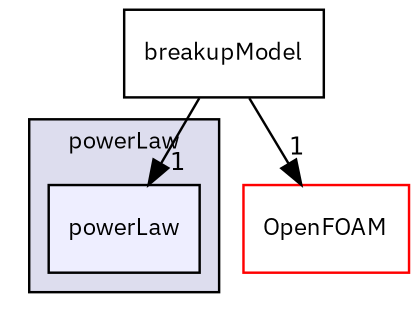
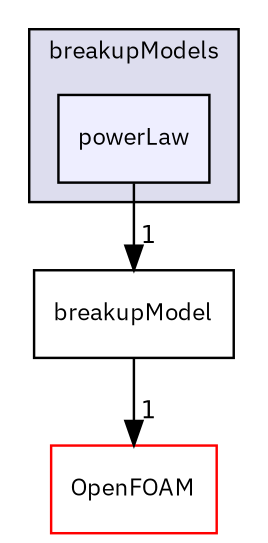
(177, 136) -> (134, 218)
(124, 142) -> (134, 52)
